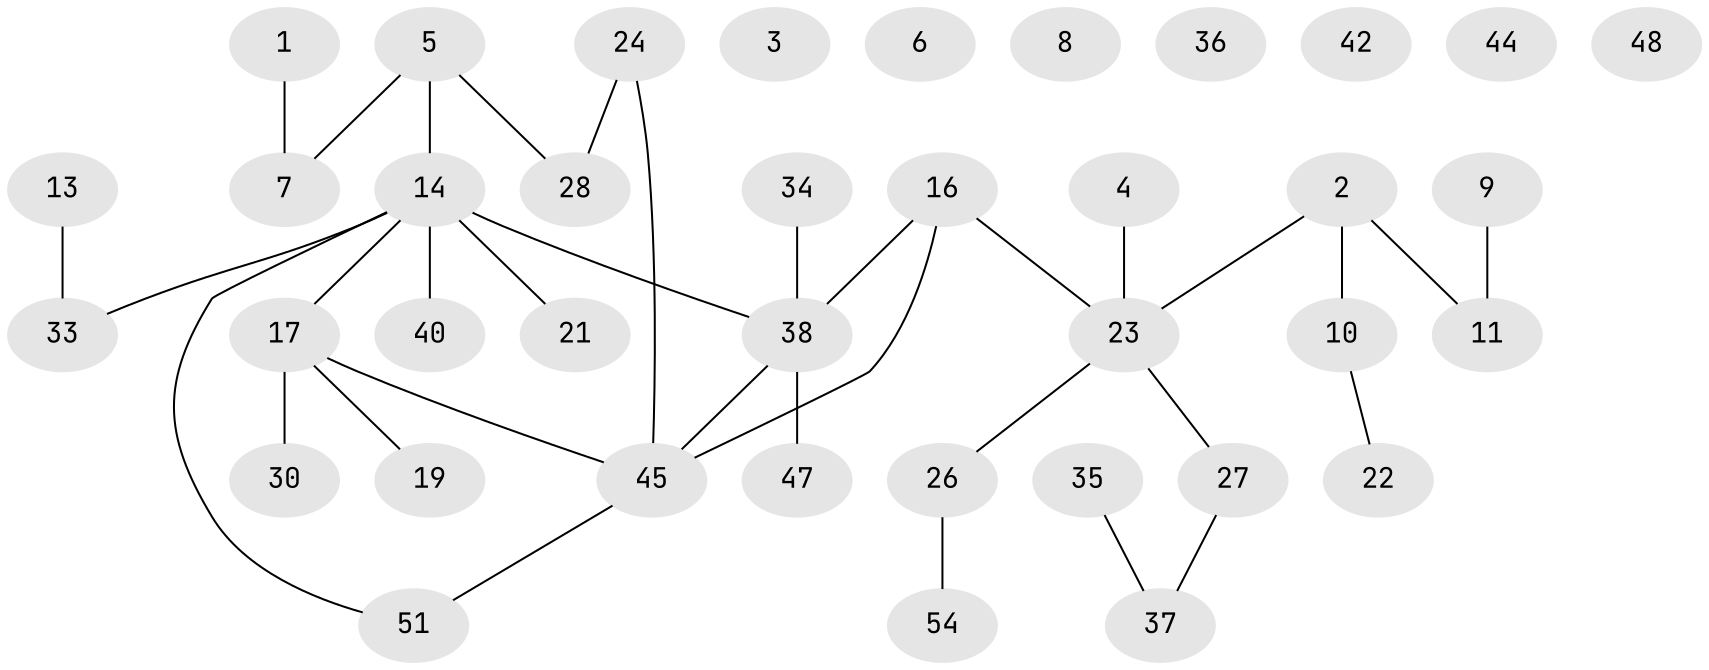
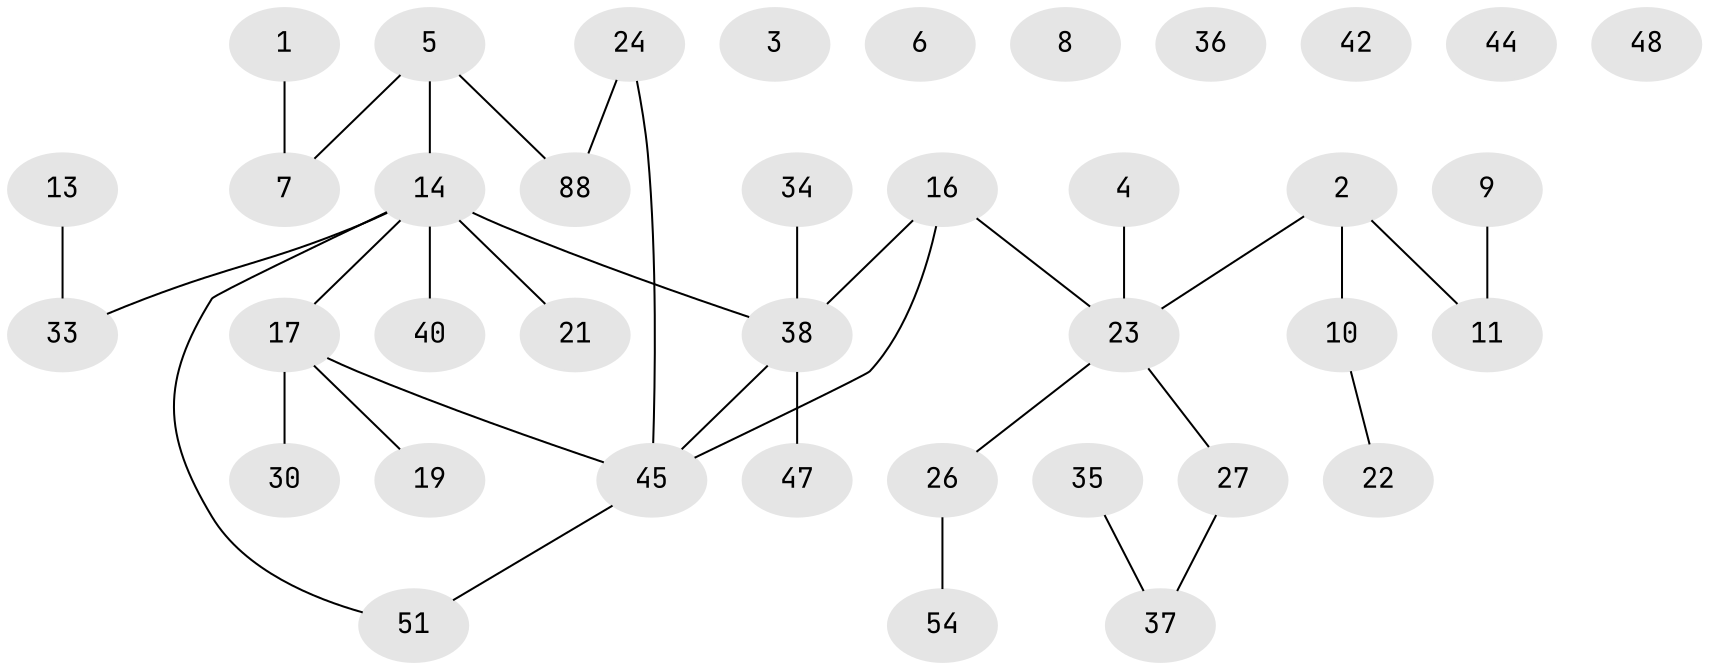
(575, 190) -> (575, 190)
